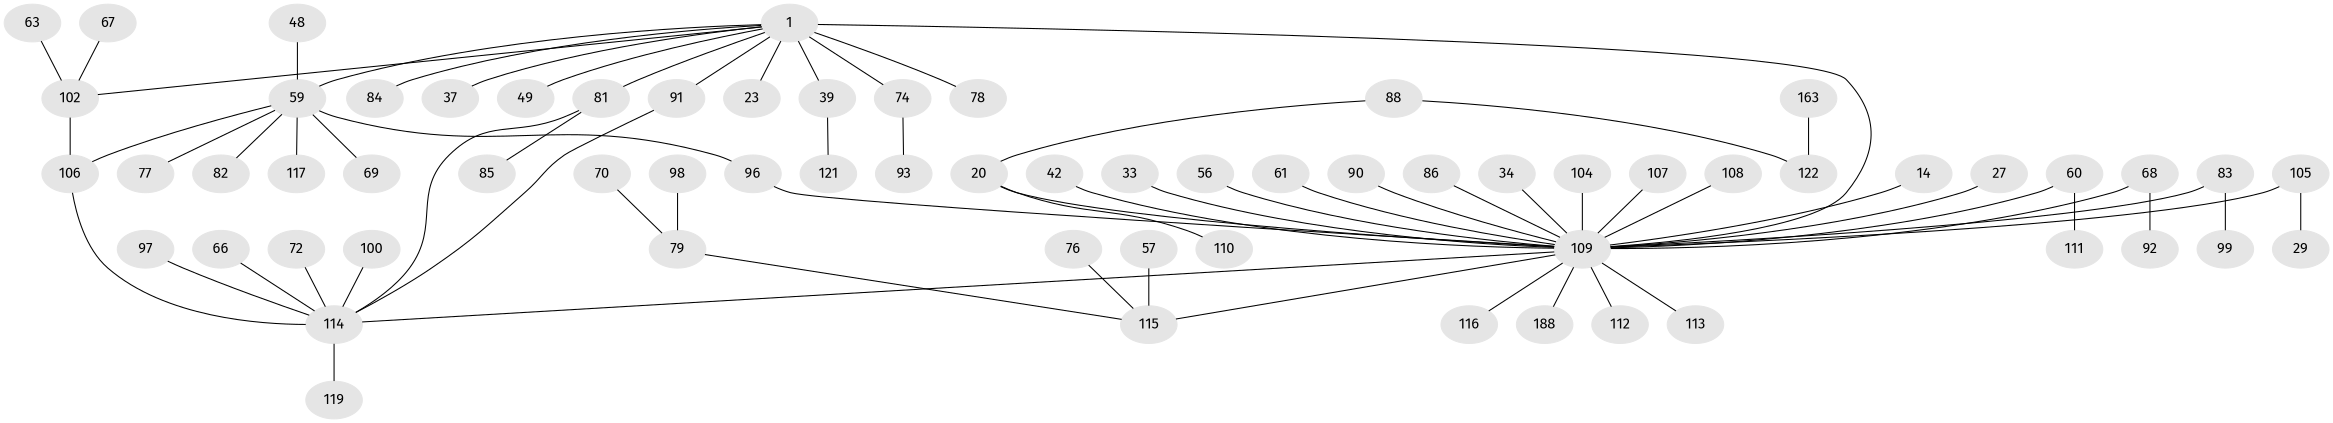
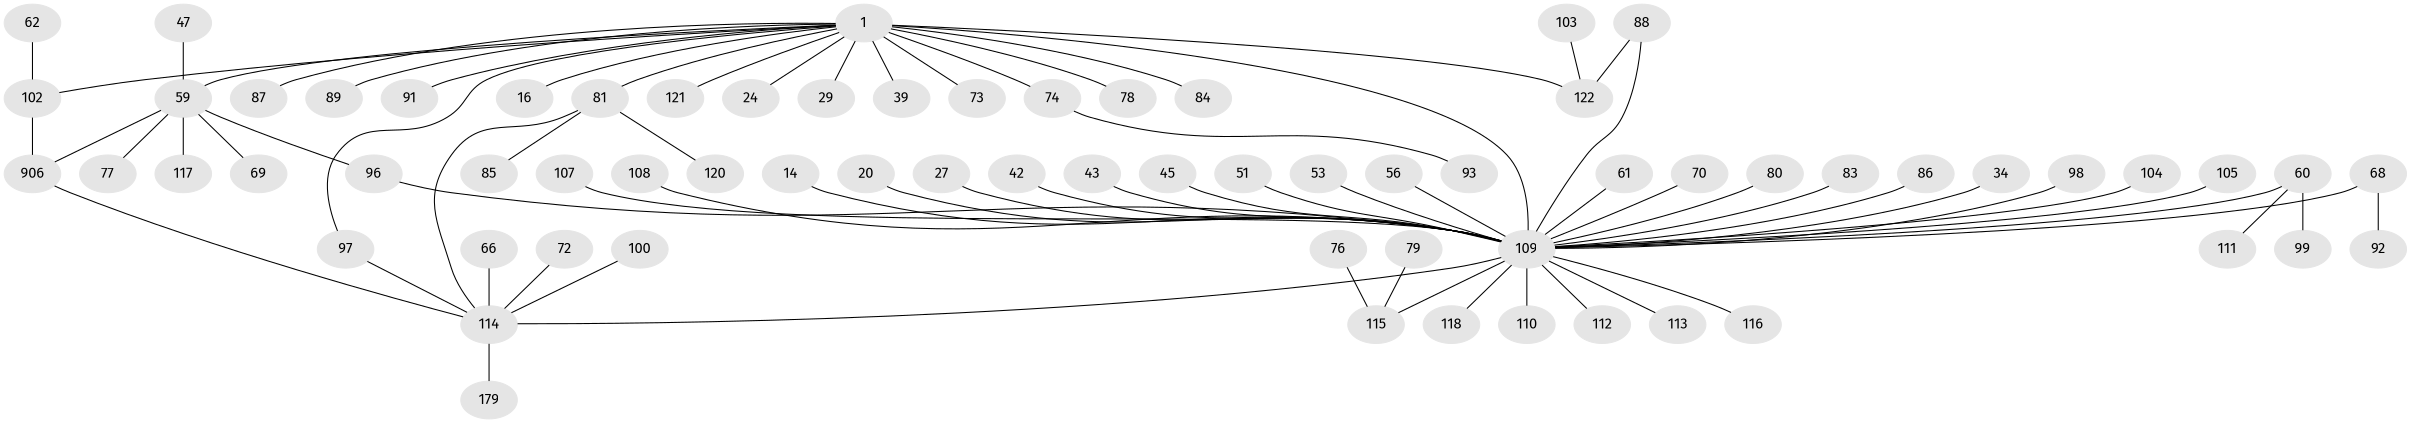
(32, 23) -> (32, 23)
(108, 23) -> none
(297, 23) -> (183, 23)
none -> (1229, 44)
none -> (490, 78)
(450, 98) -> (259, 98)
none -> (525, 98)
(526, 98) -> (334, 98)
(752, 98) -> (751, 98)
none -> (977, 98)
(1809, 98) -> (1567, 23)
(1181, 120) -> (1600, 141)
(828, 136) -> (768, 58)
(70, 174) -> (32, 174)
(221, 174) -> none
none -> (715, 174)
none -> (1092, 174)
(1130, 174) -> (1318, 174)
none -> (1168, 174)
none -> (1243, 174)
(1356, 174) -> (1775, 174)
(505, 210) -> none
(640, 211) -> (1615, 213)
(678, 212) -> (1808, 235)
(1102, 212) -> (1527, 287)
(2225, 212) -> (2303, 212)
(2301, 212) -> (845, 61)
(1149, 249) -> none
(1545, 325) -> (1451, 325)
(334, 400) -> (489, 400)
